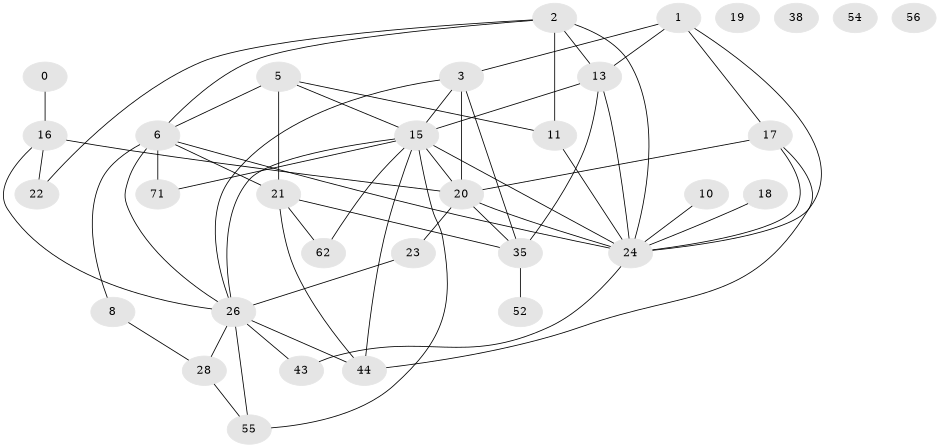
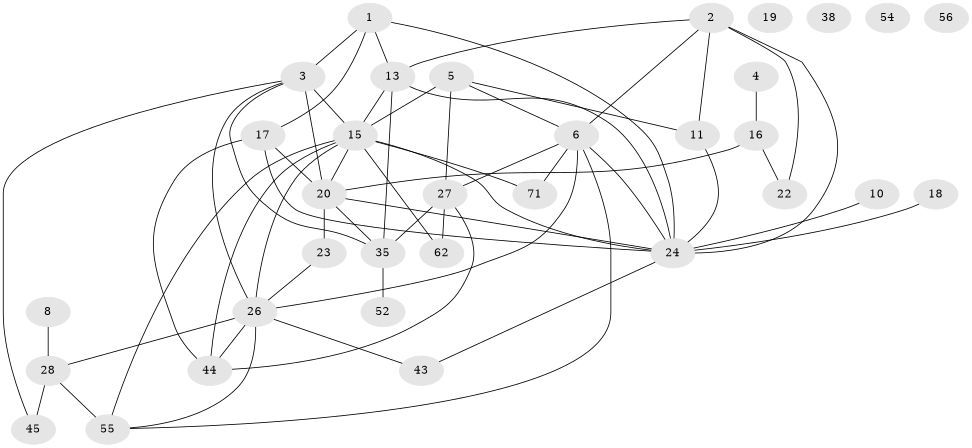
(45, 77) -> (756, 77)
(279, 194) -> (445, 194)
(93, 213) -> (469, 396)
(67, 263) -> none
none -> (33, 430)
